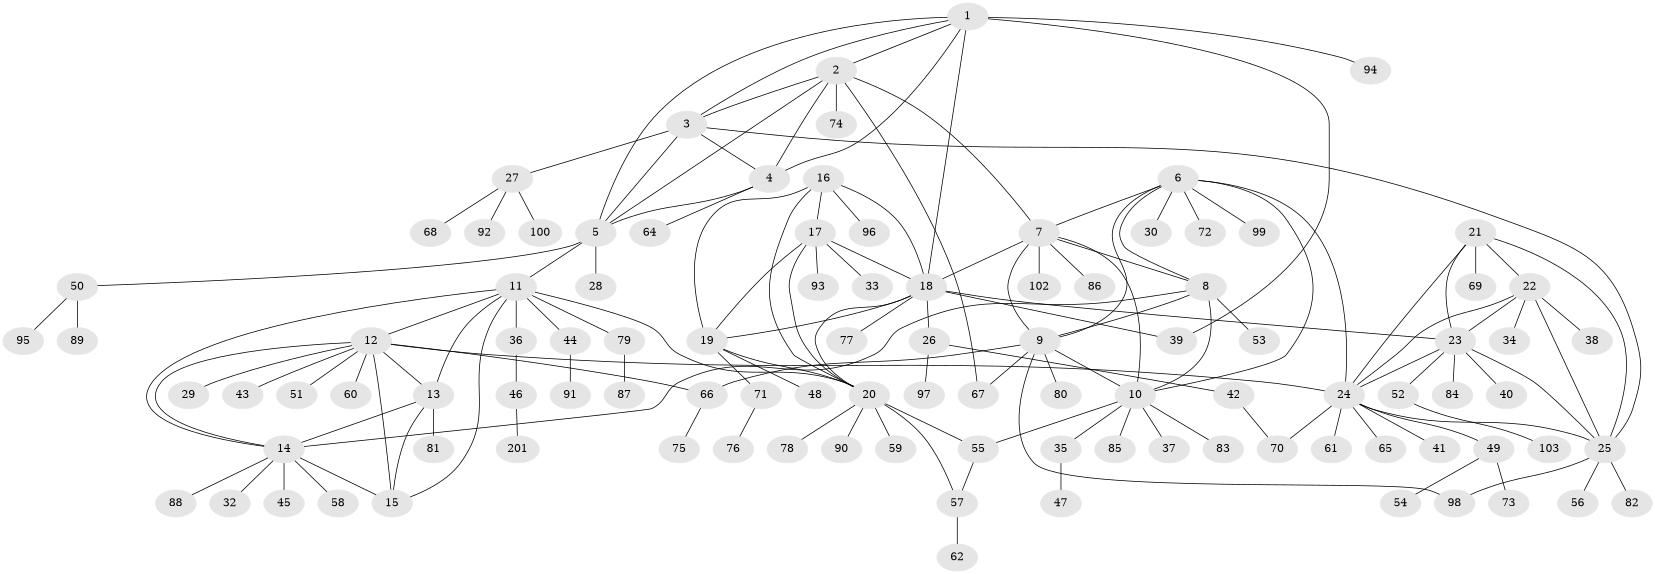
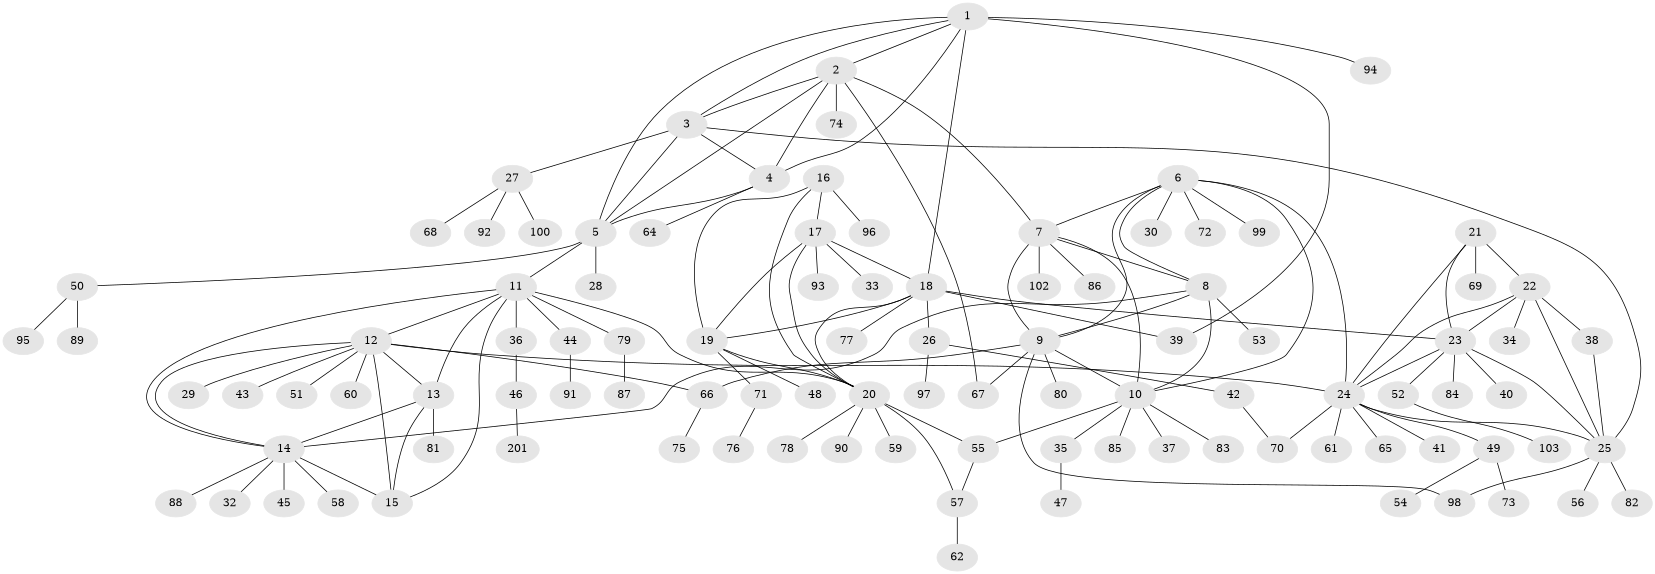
(895, 218) -> none
(983, 260) -> none
(1607, 308) -> (1599, 395)
